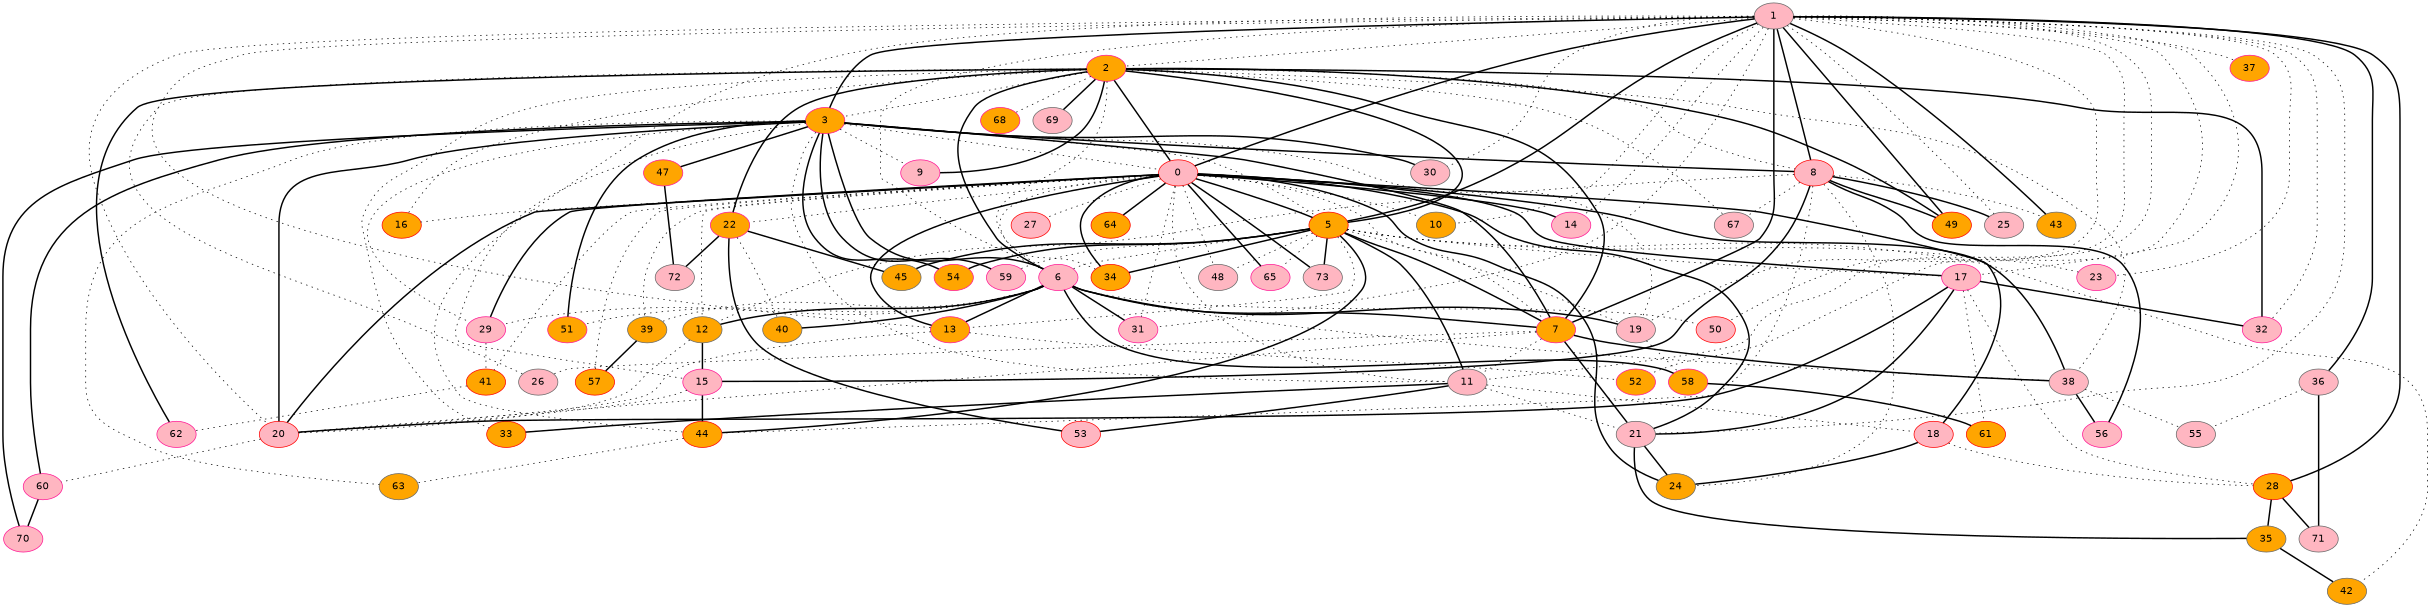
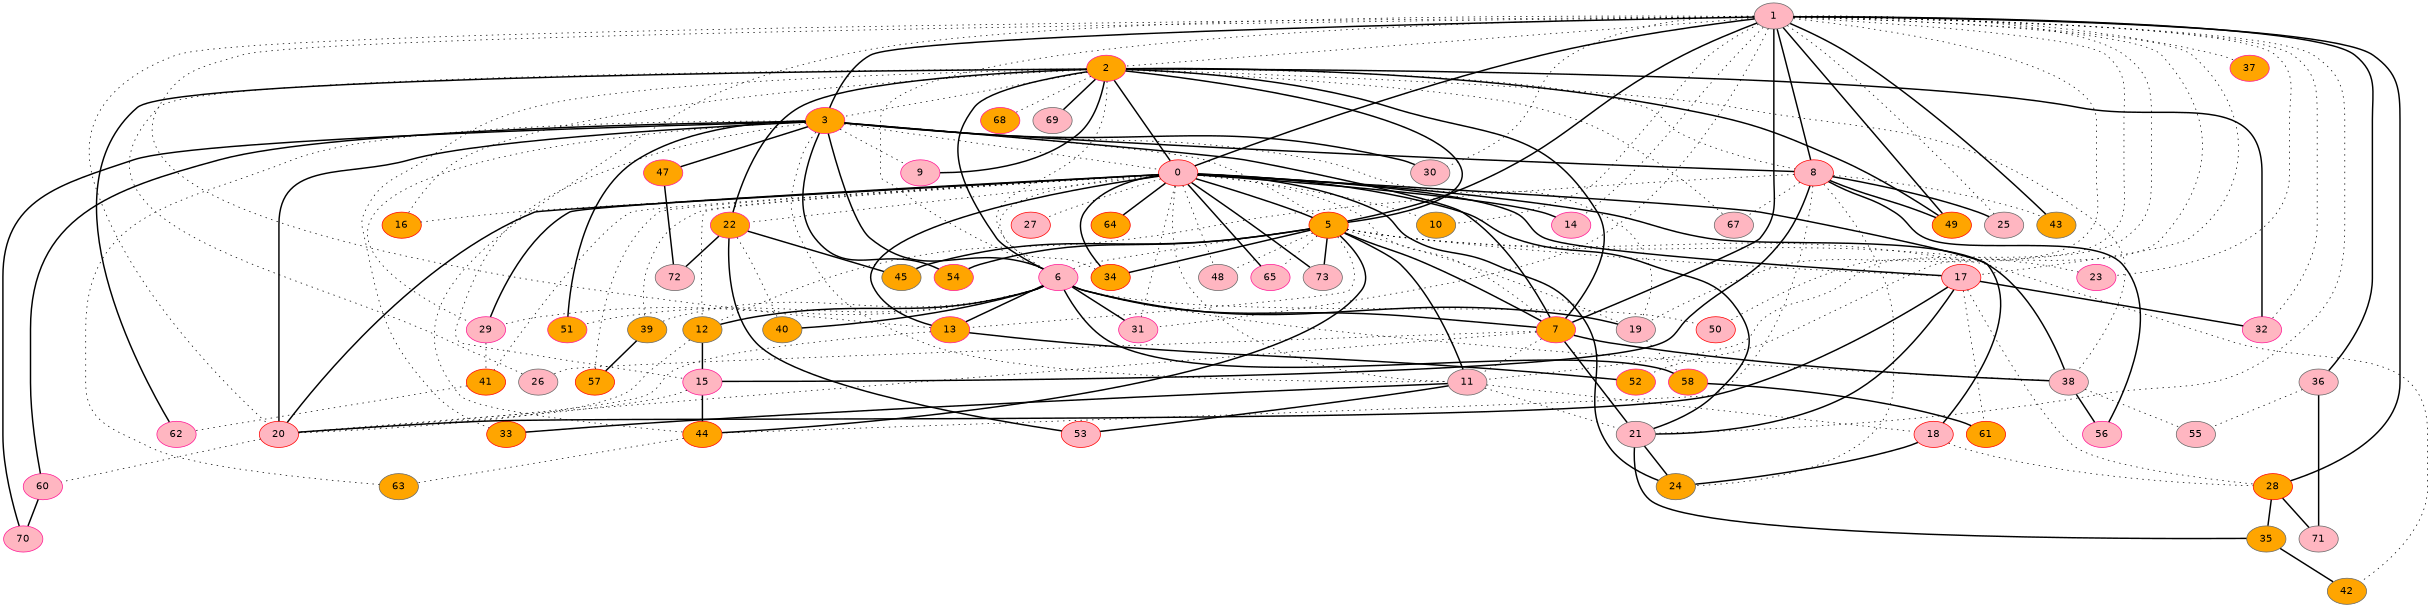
(1006, 277) -> none
(1961, 277) -> (1961, 277)
(1325, 359) -> (1325, 359)
